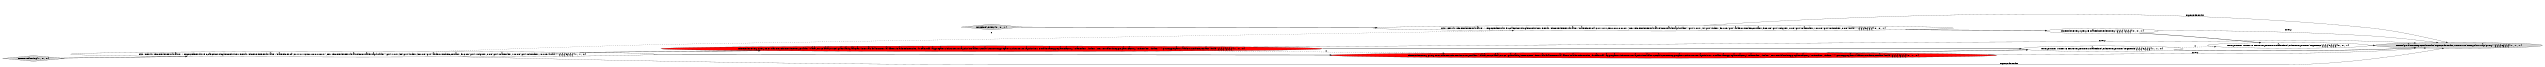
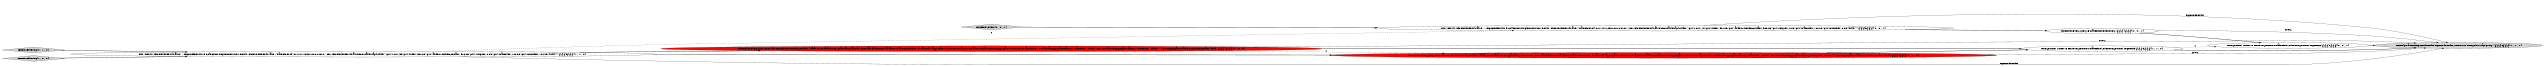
none -> (34, 50)
